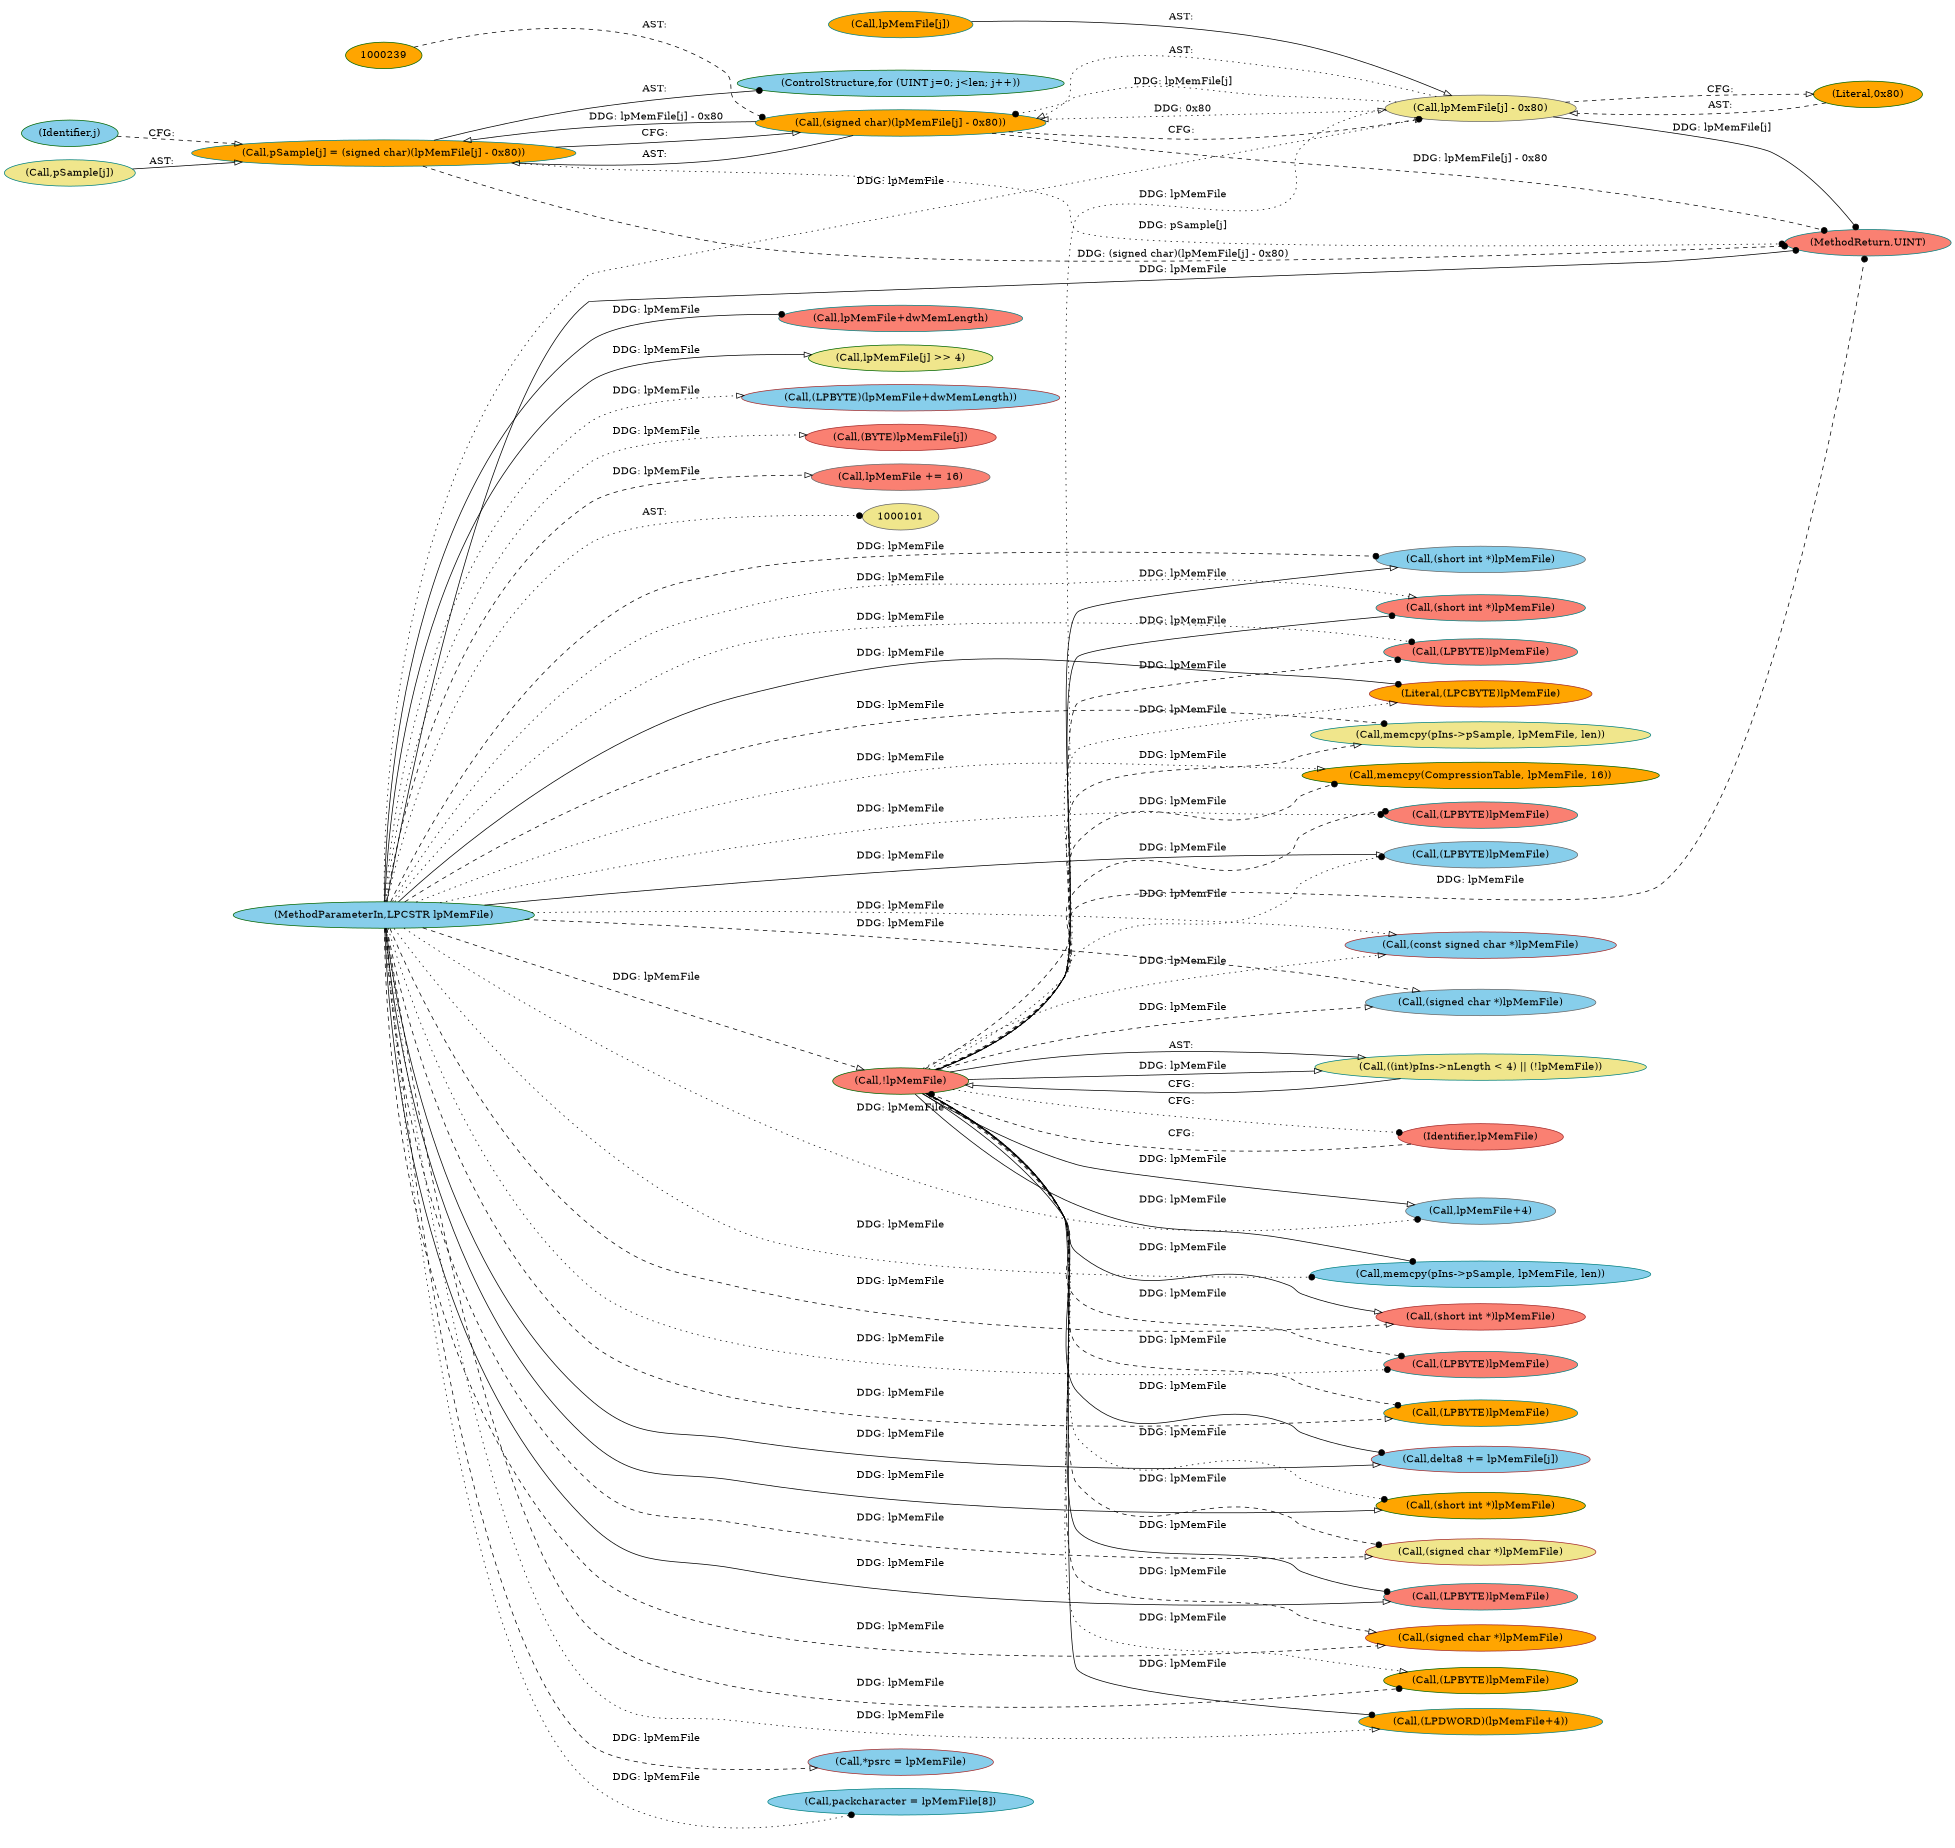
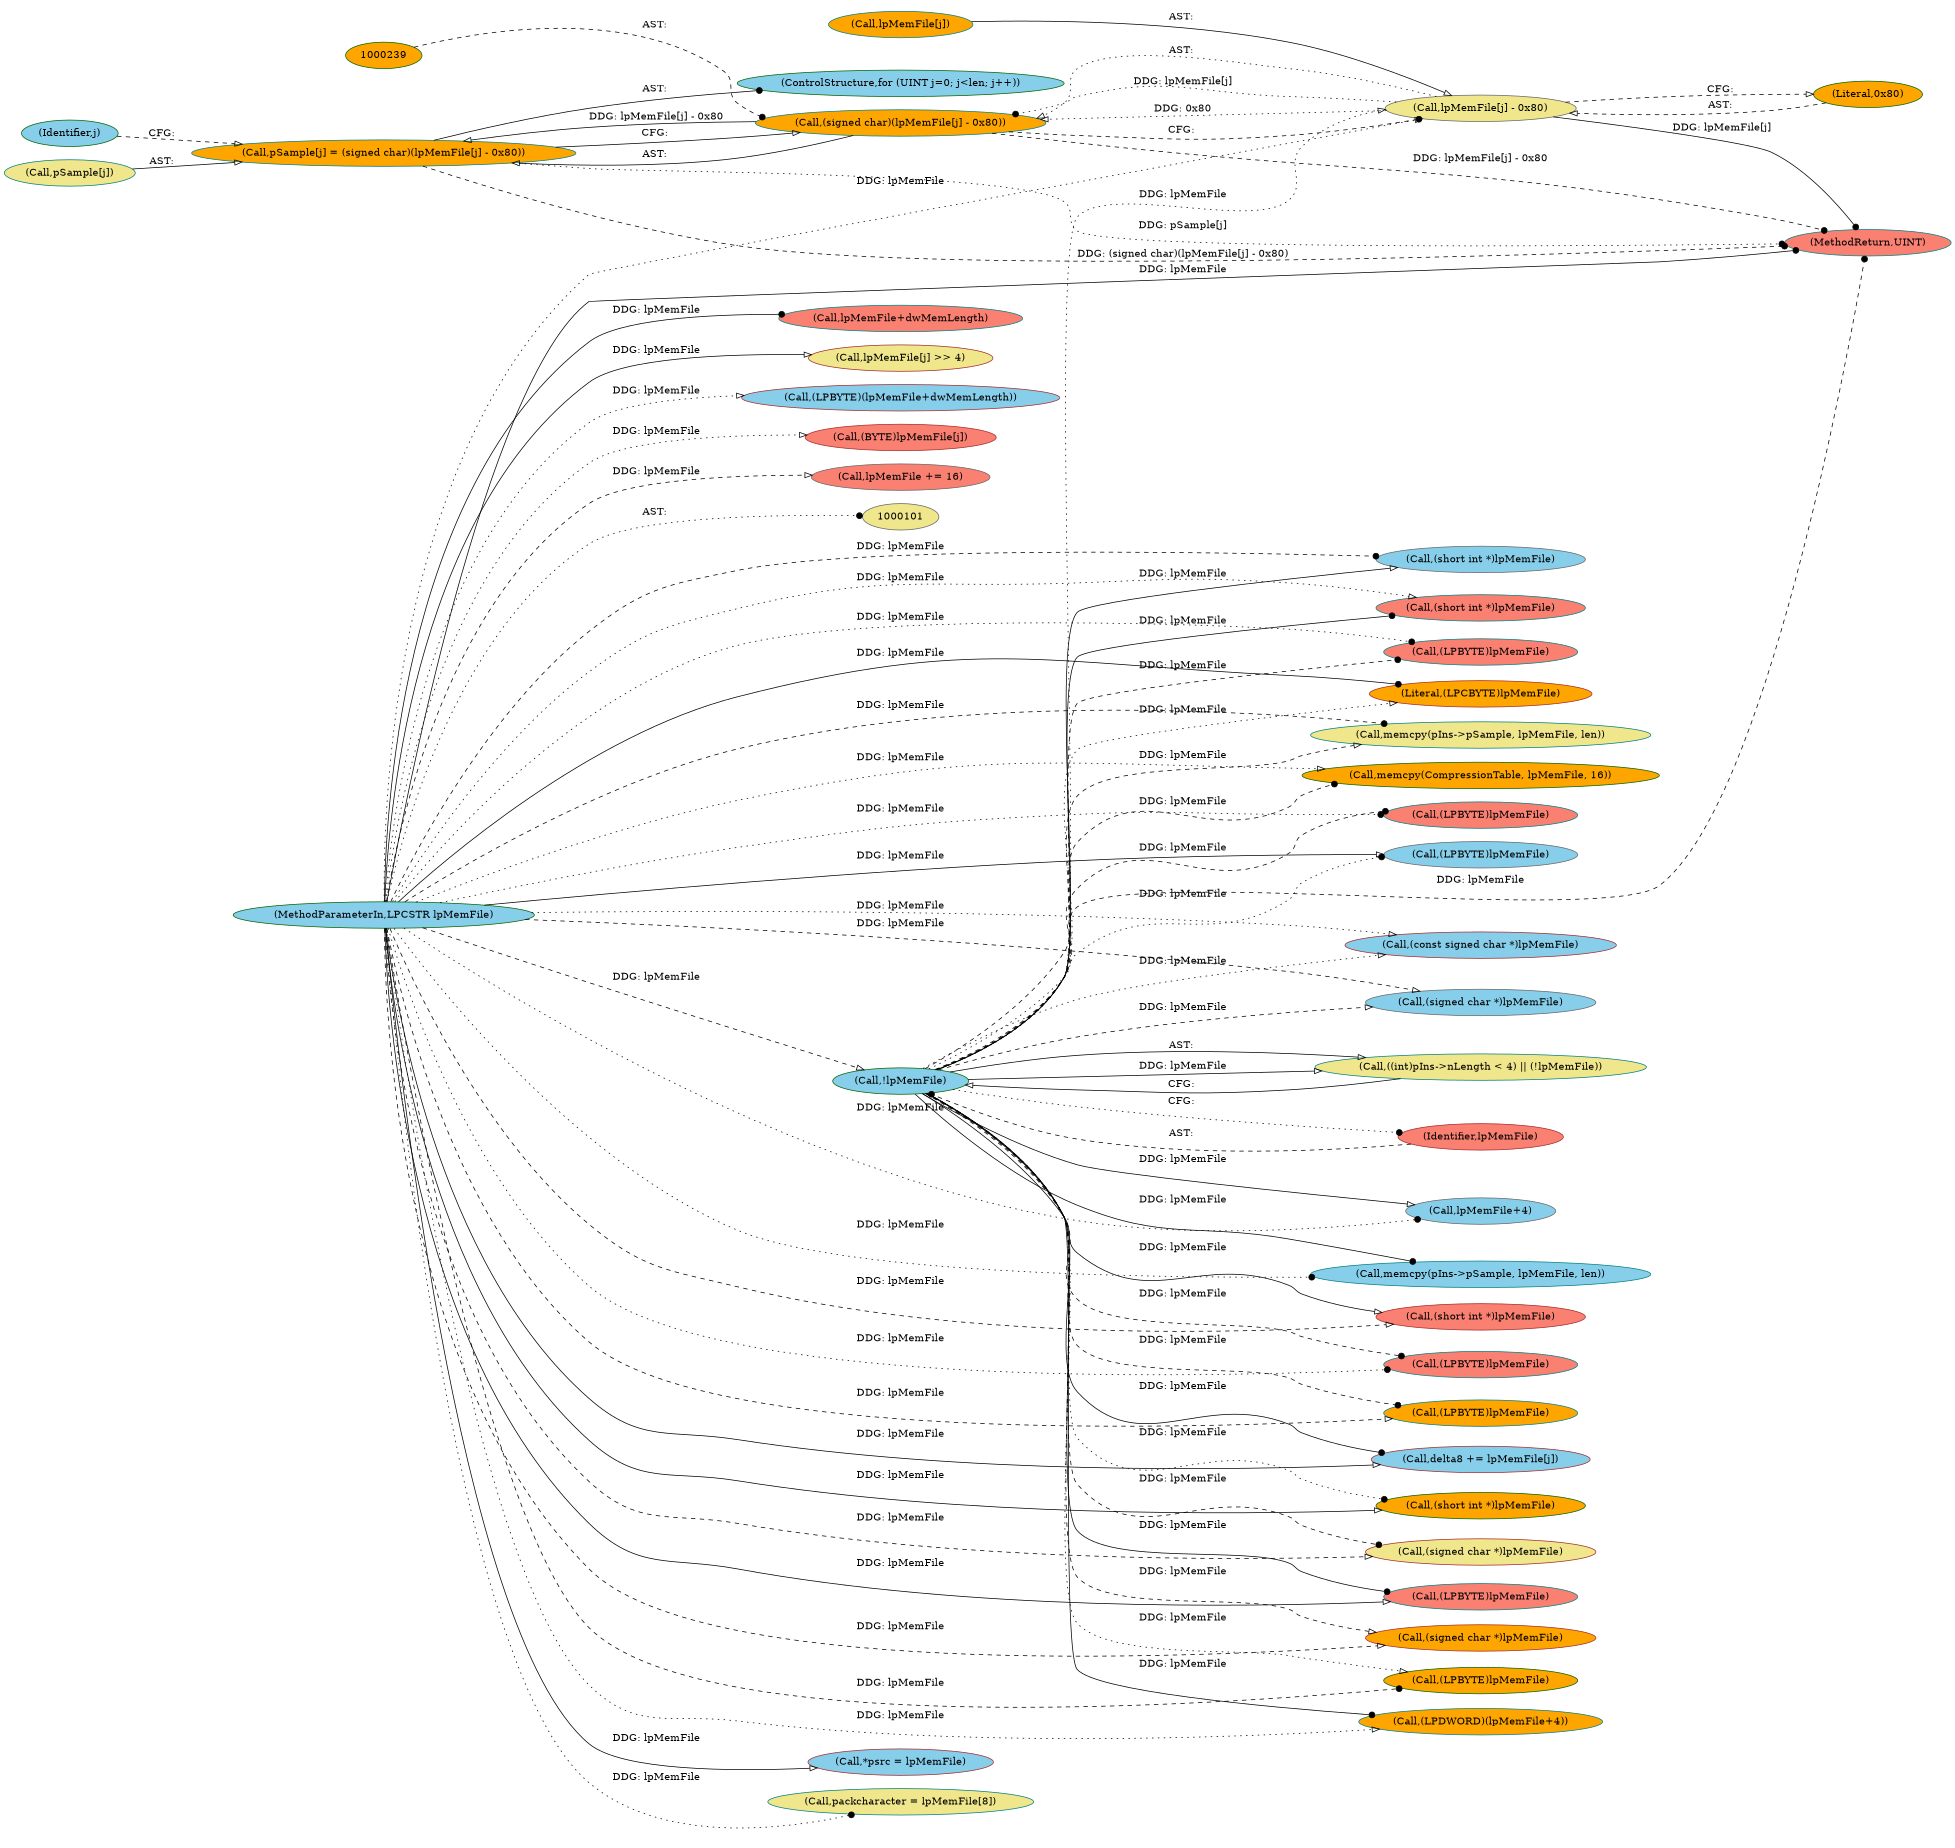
(901, 358) -> (901, 358)
(901, 1081) -> (901, 1081)
(1183, 1134) -> (1183, 1134)
(467, 1459) -> (467, 1459)
(901, 1802) -> (901, 1802)
